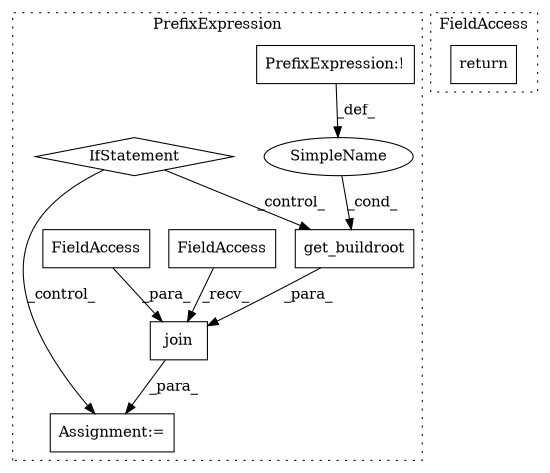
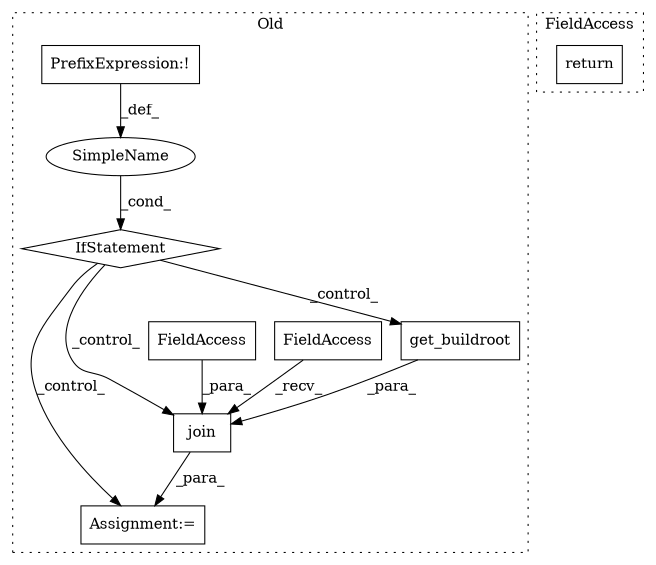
(217, 25) -> (270, 25)
(346, 197) -> (121, 197)
none -> (72, 359)
